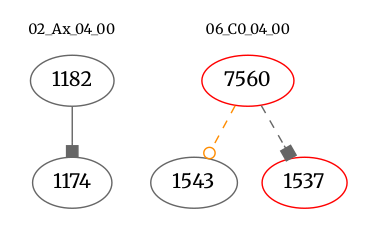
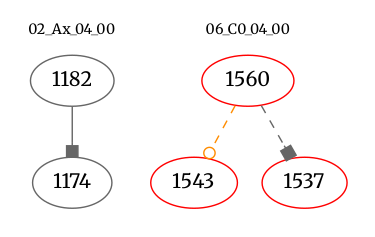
(248, 81) -> (248, 81)
(194, 183) -> (194, 183)
